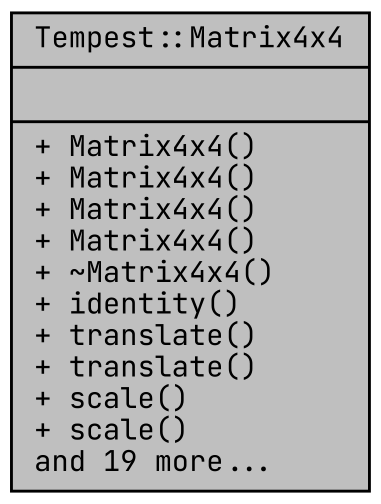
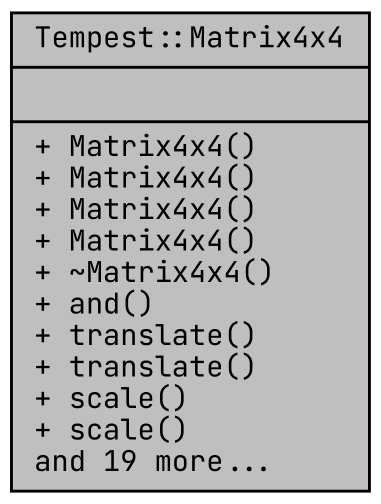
(139, 305) -> (96, 305)
